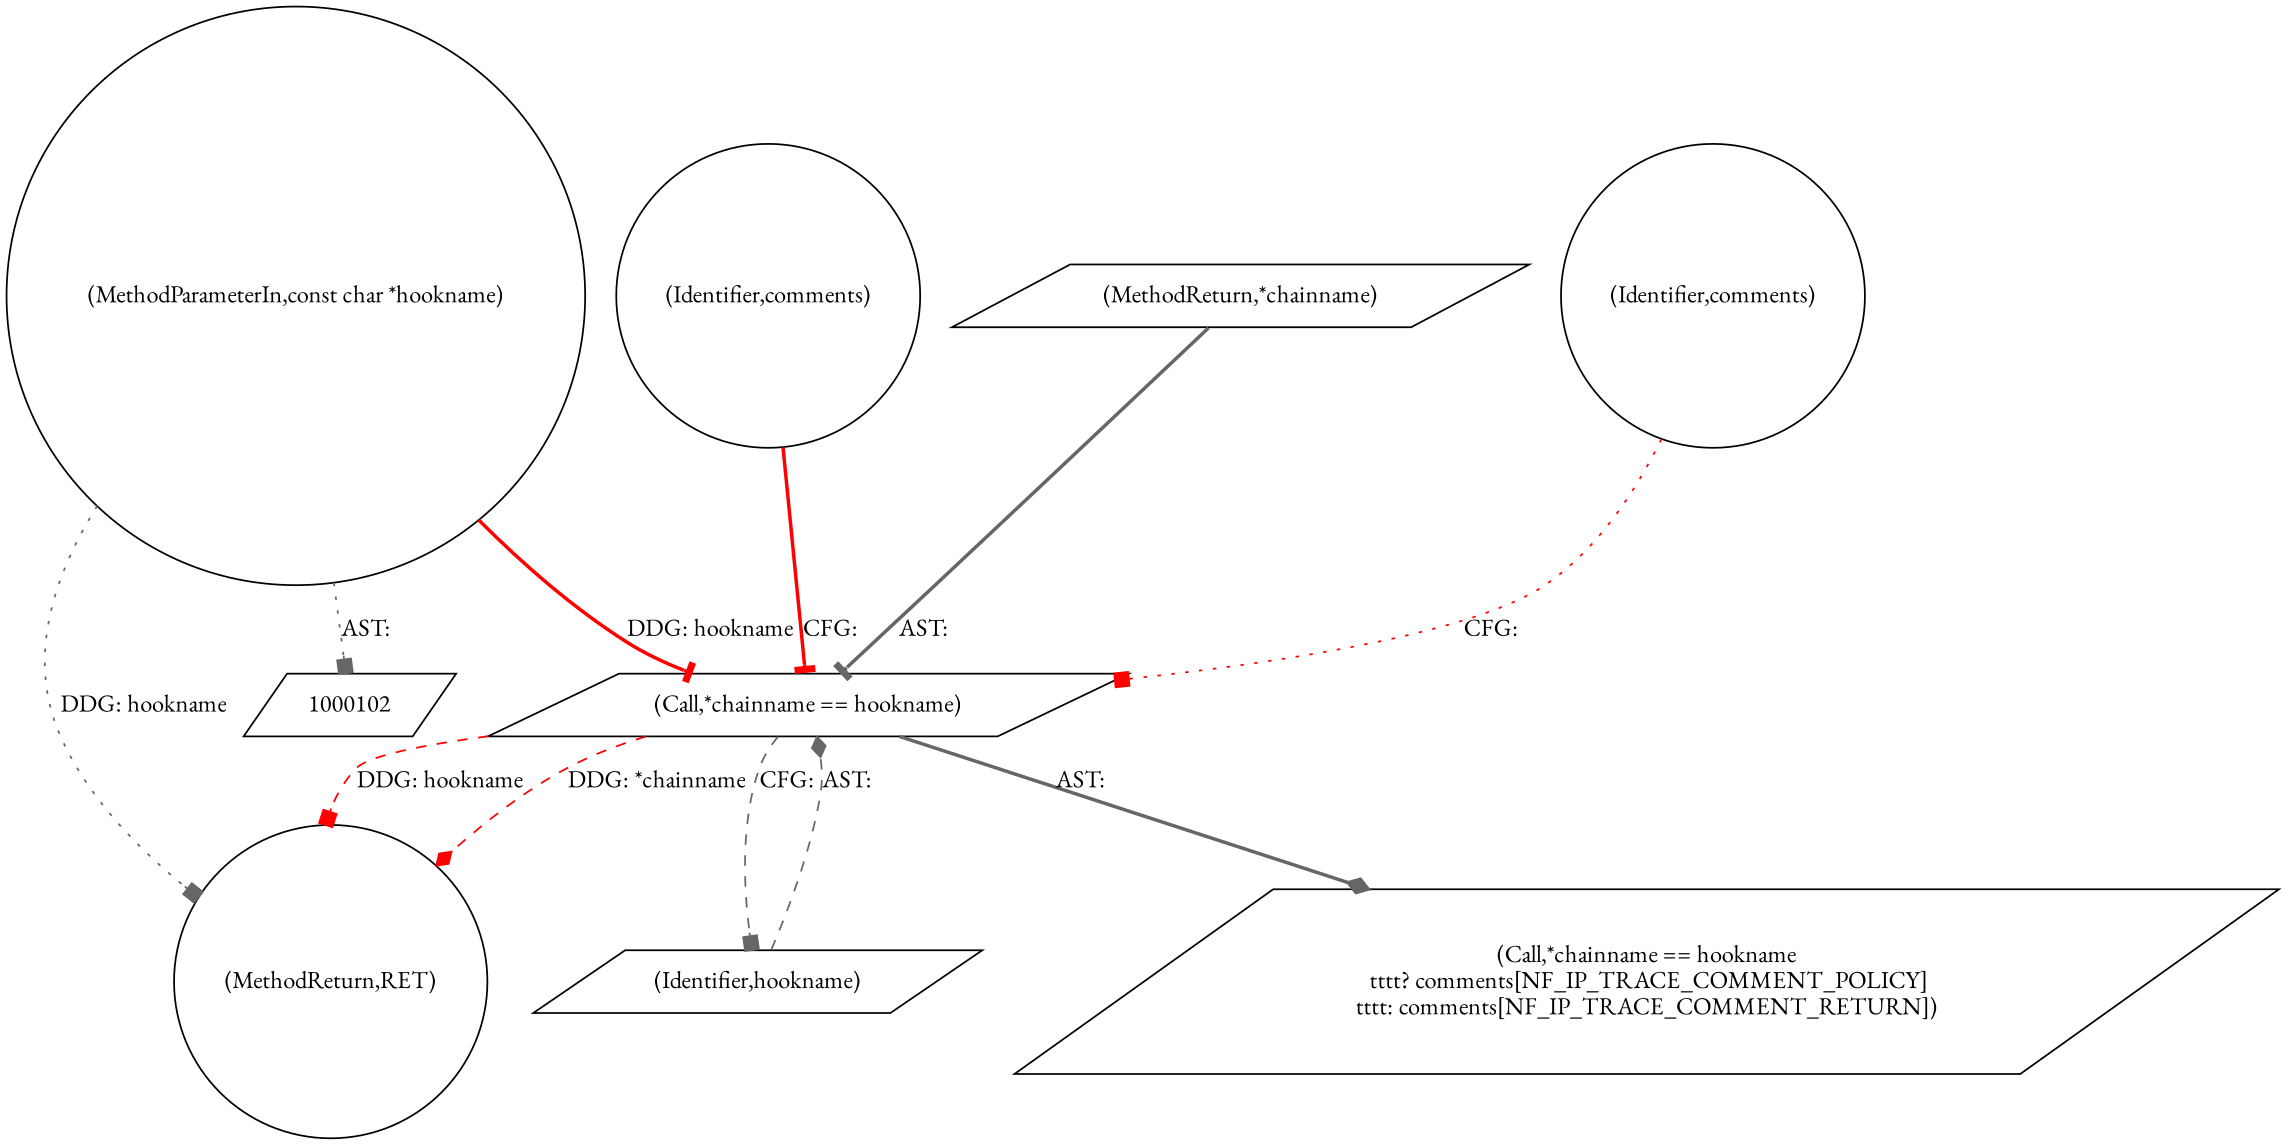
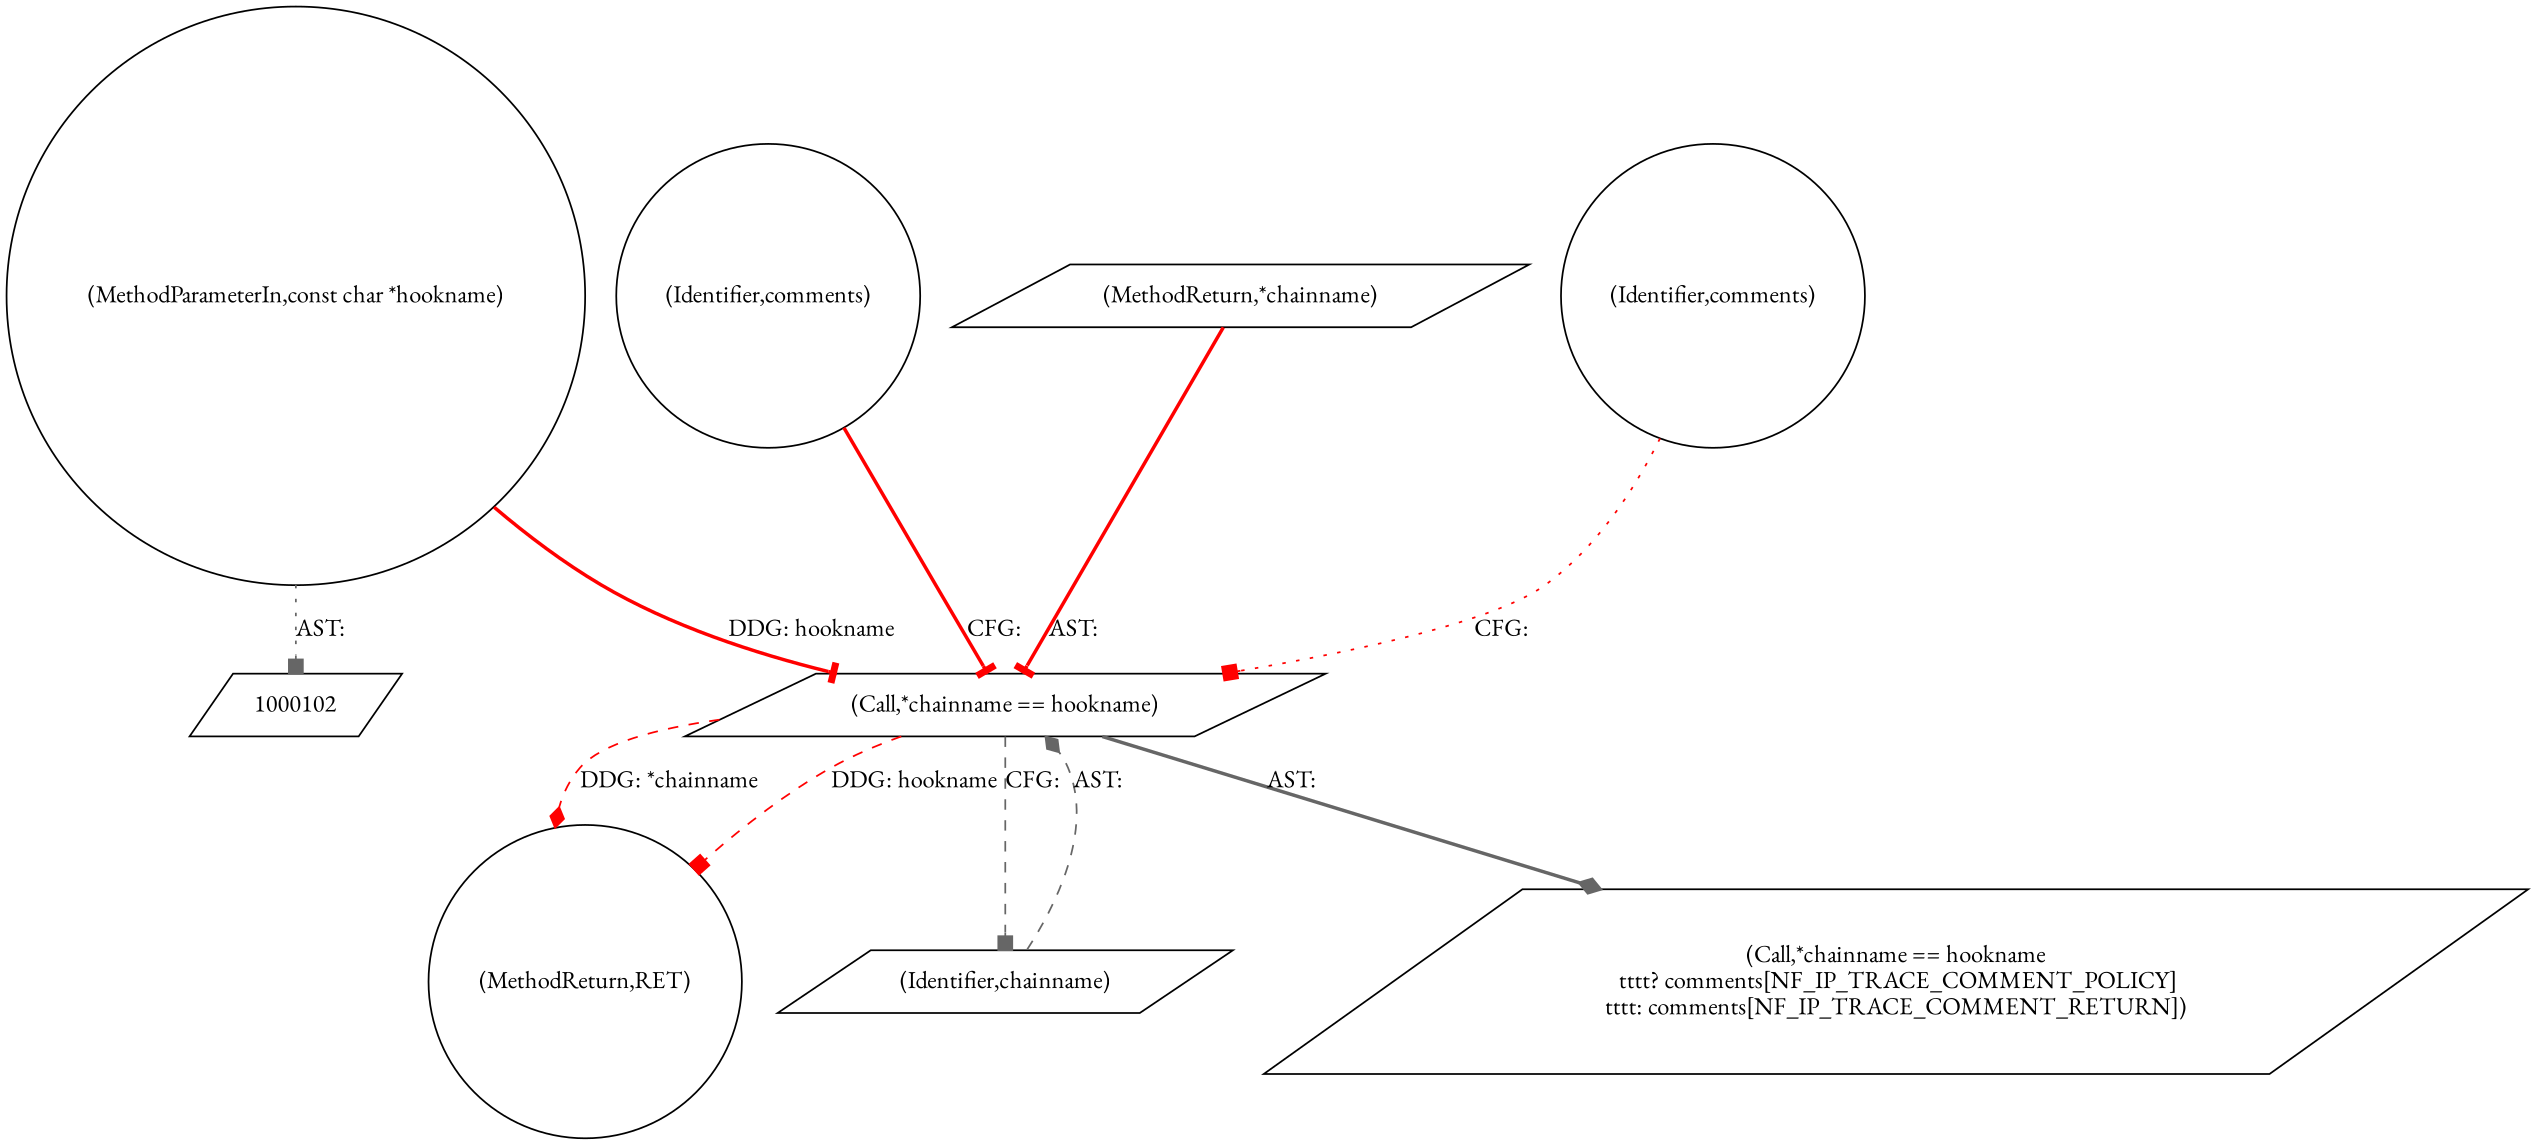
(1028, 498) -> (1125, 496)
(53, 714) -> none
(758, 982) -> (1005, 982)
